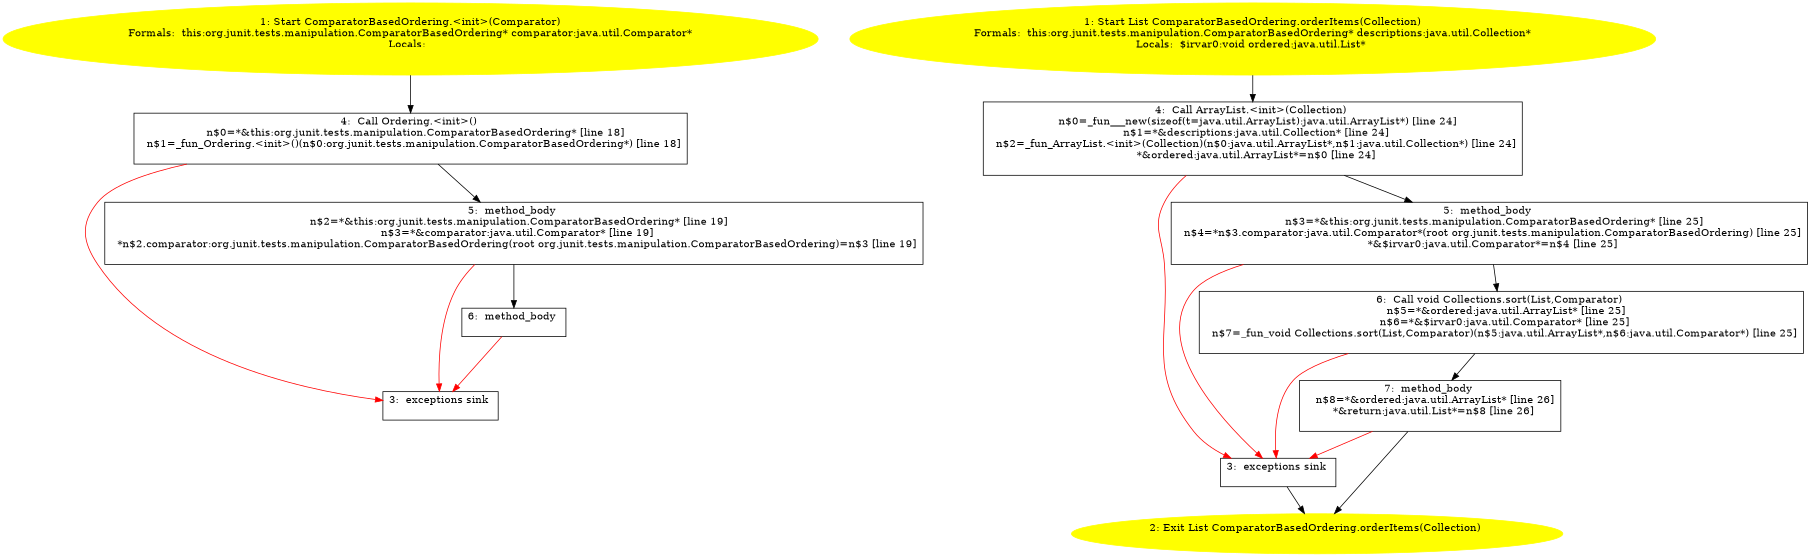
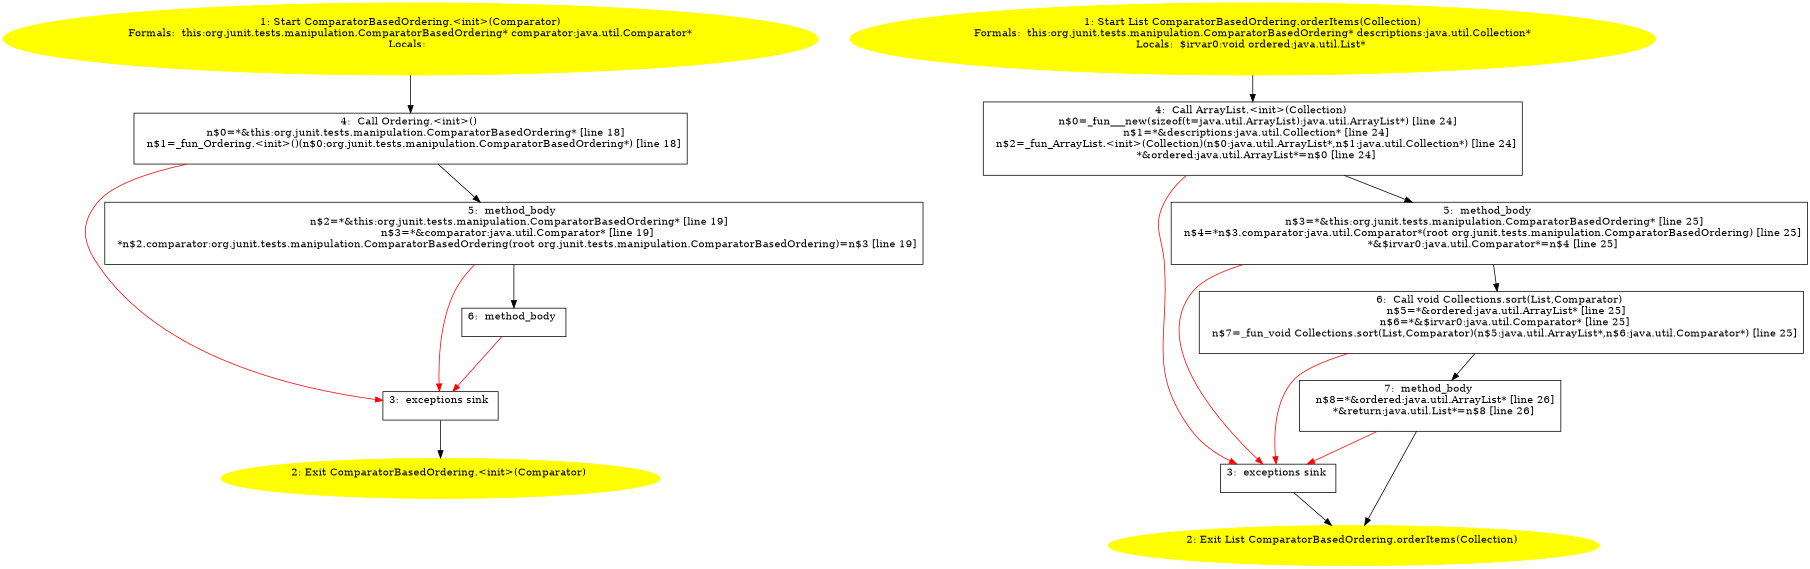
none -> (441, 478)
